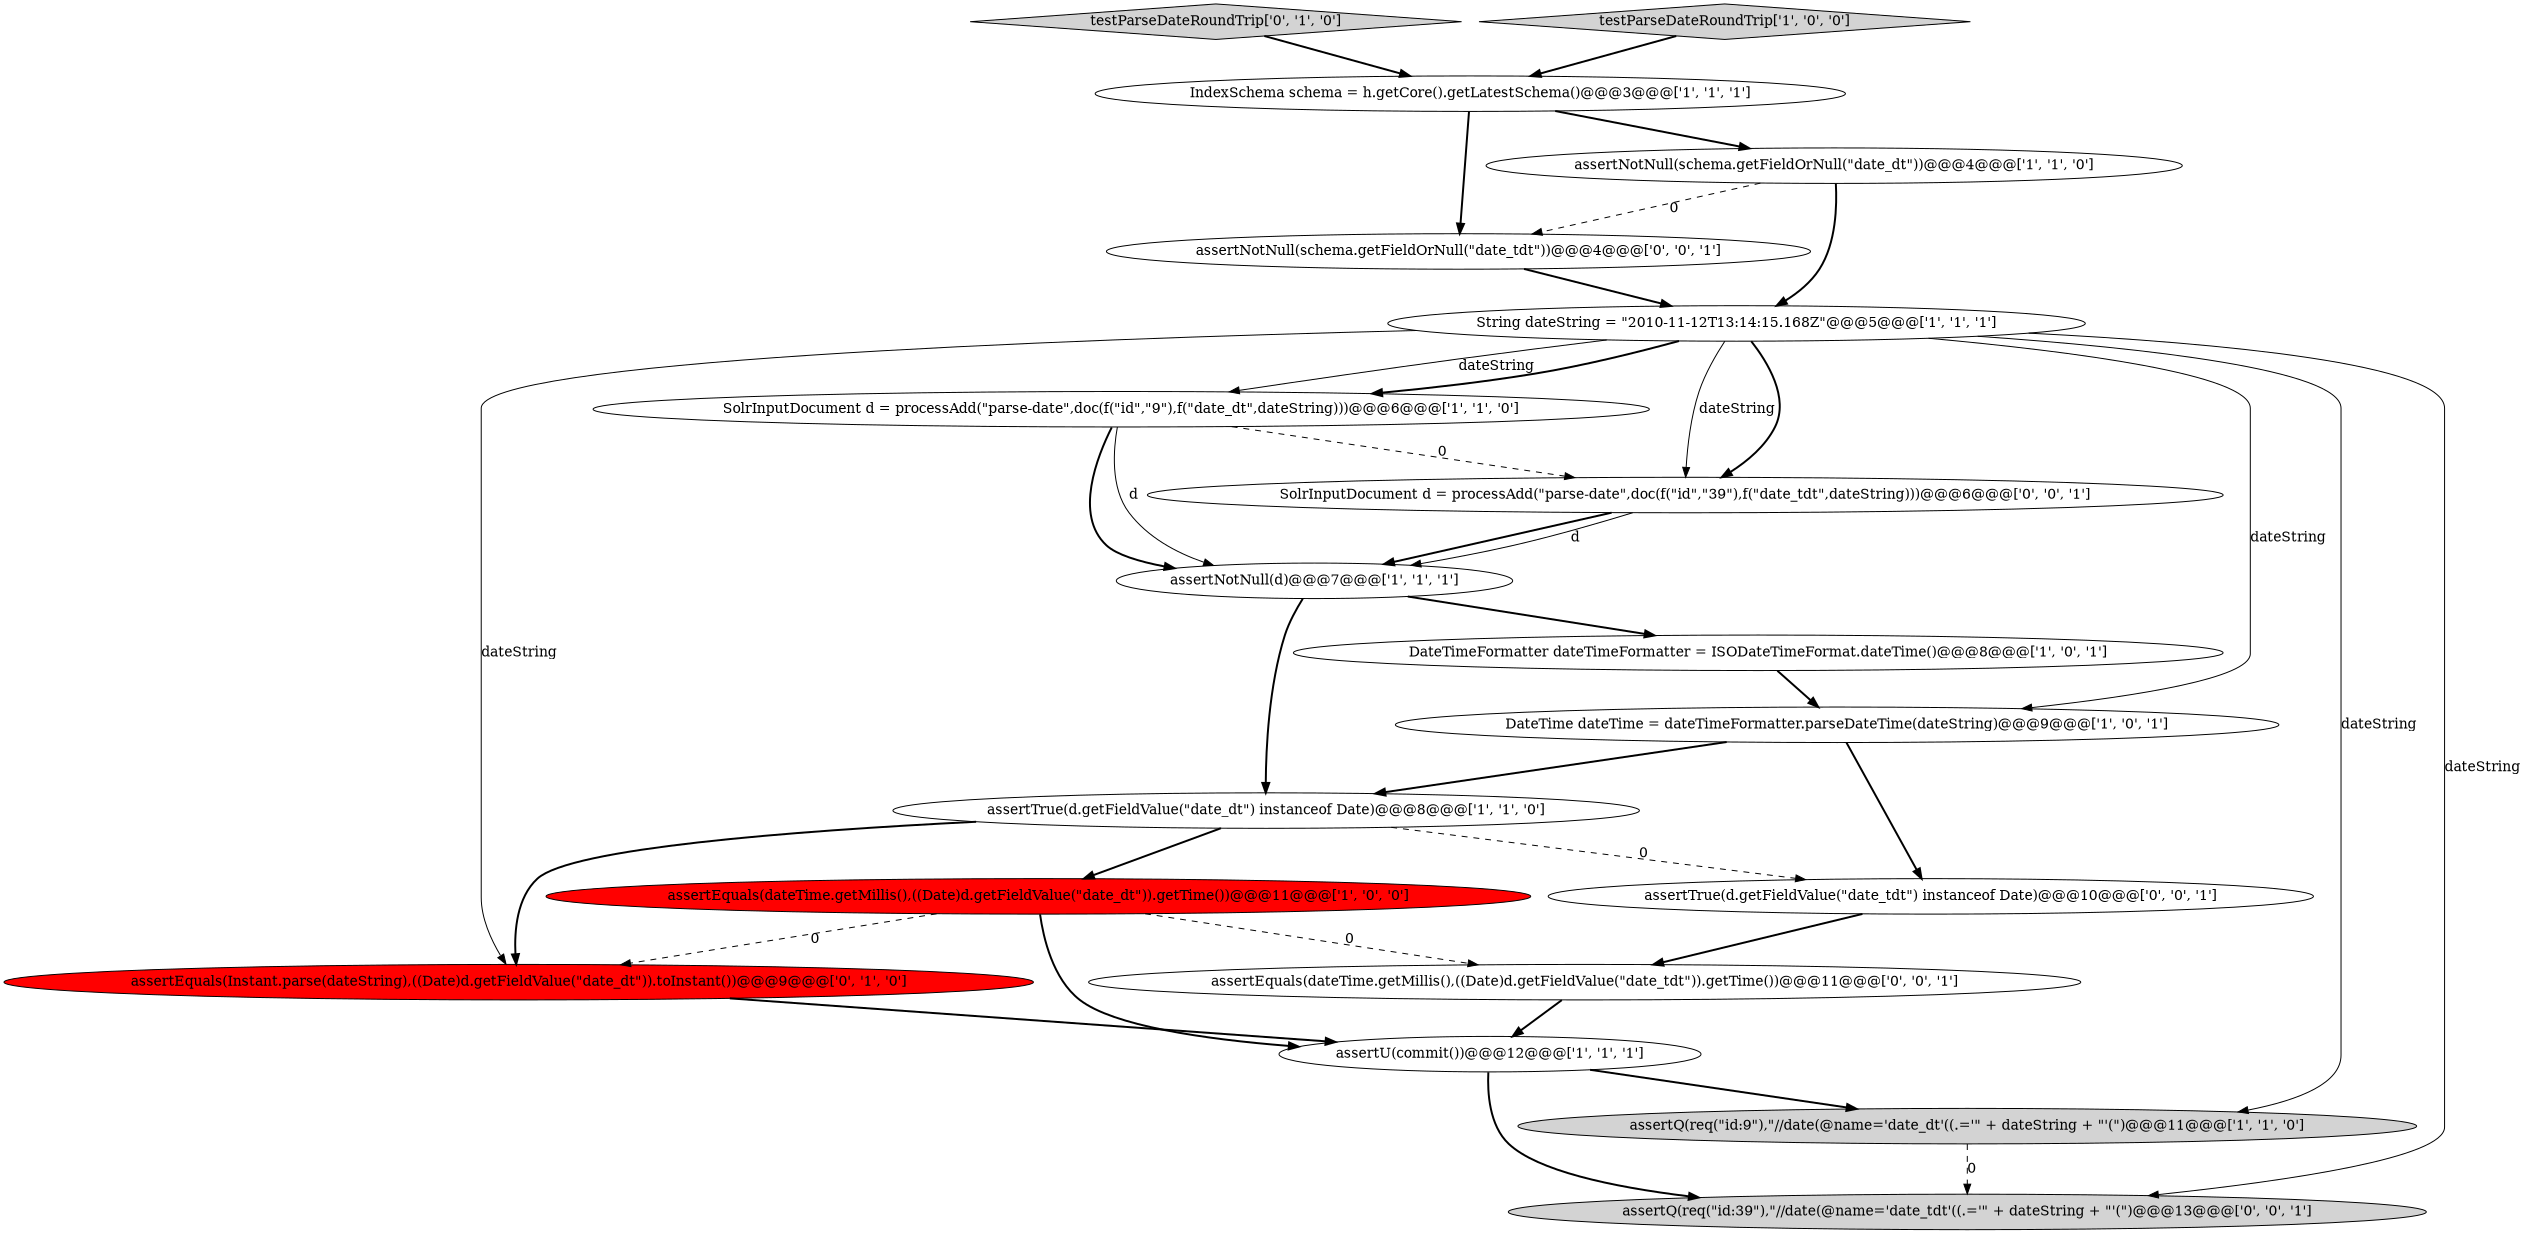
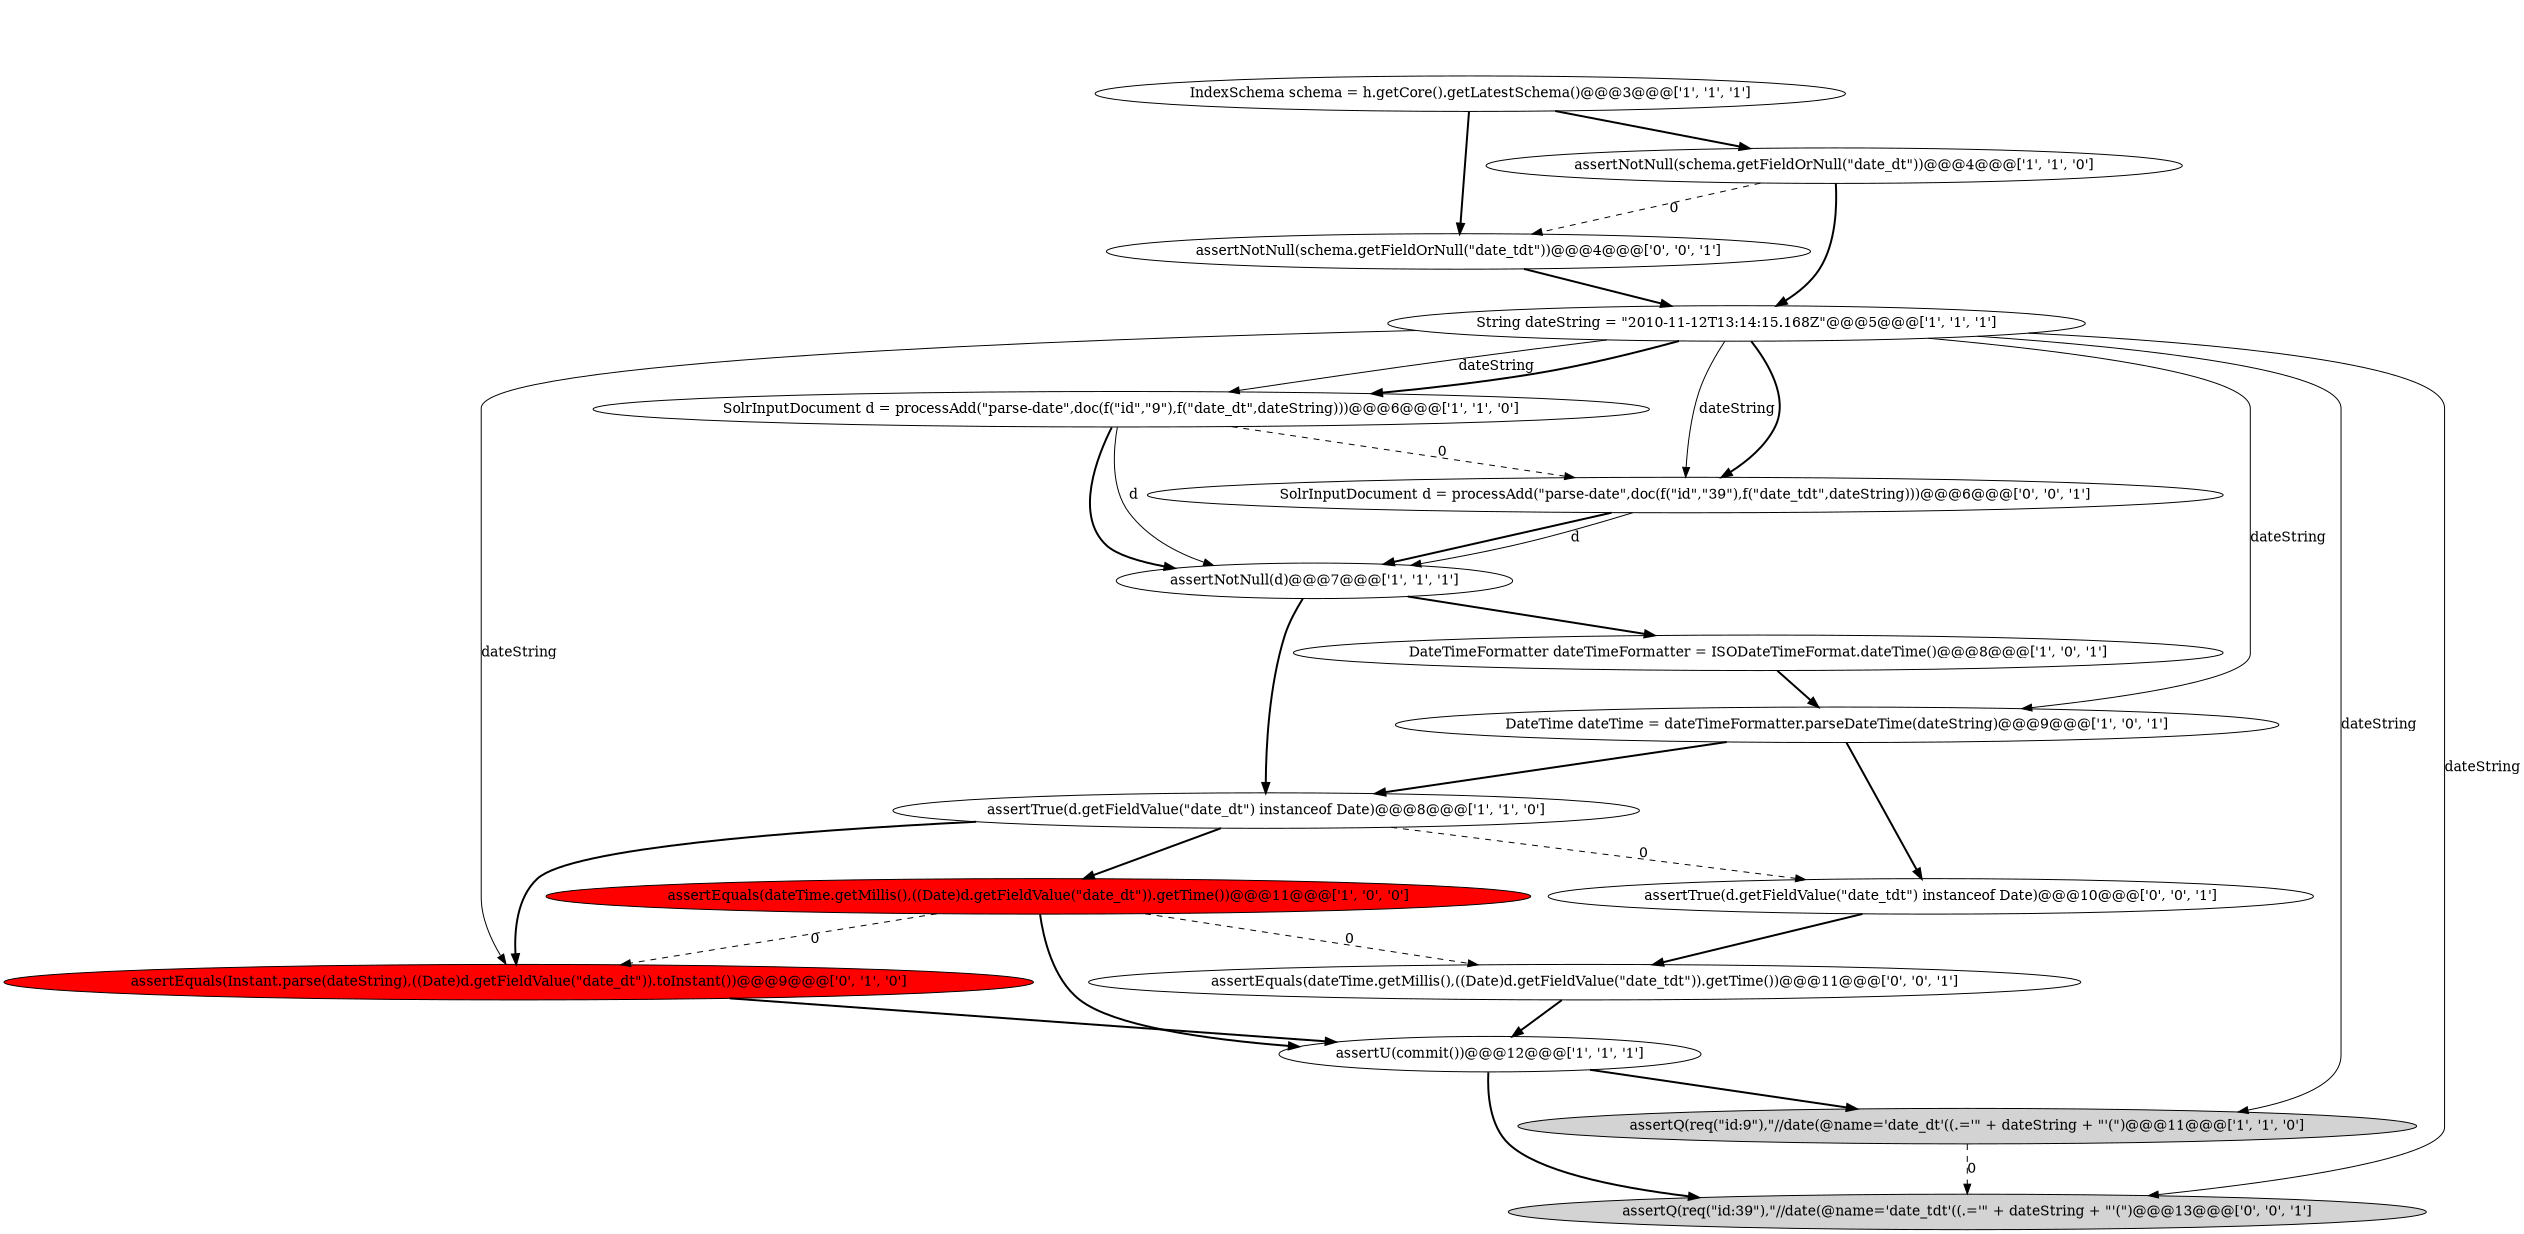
(1216, 22) -> none
(1725, 22) -> none
